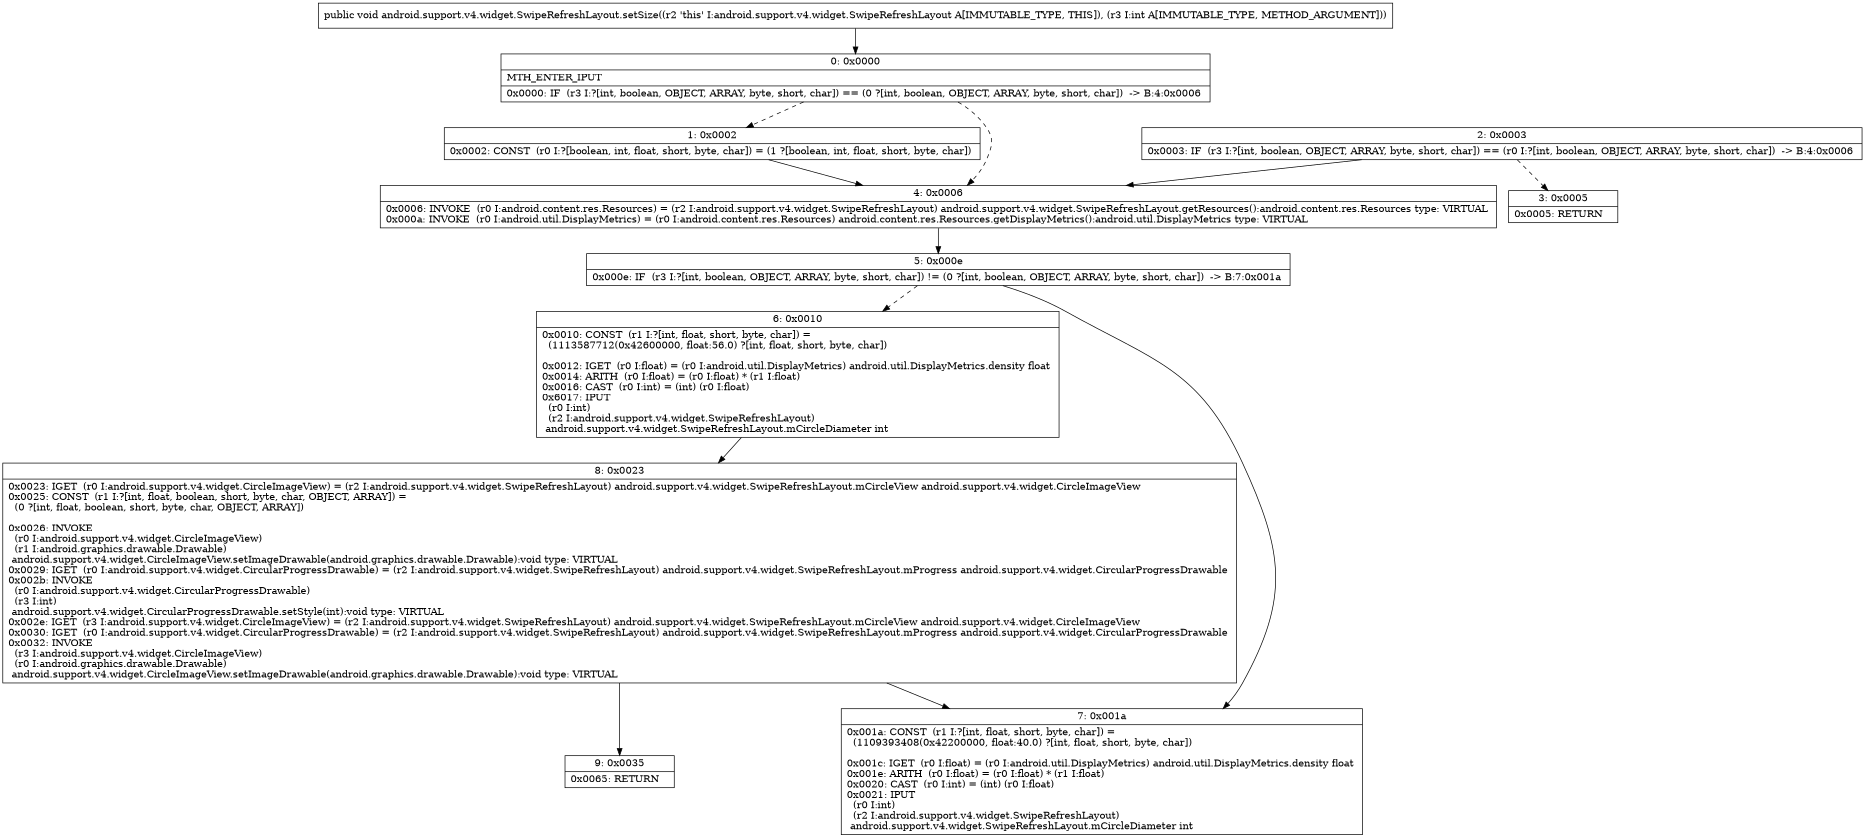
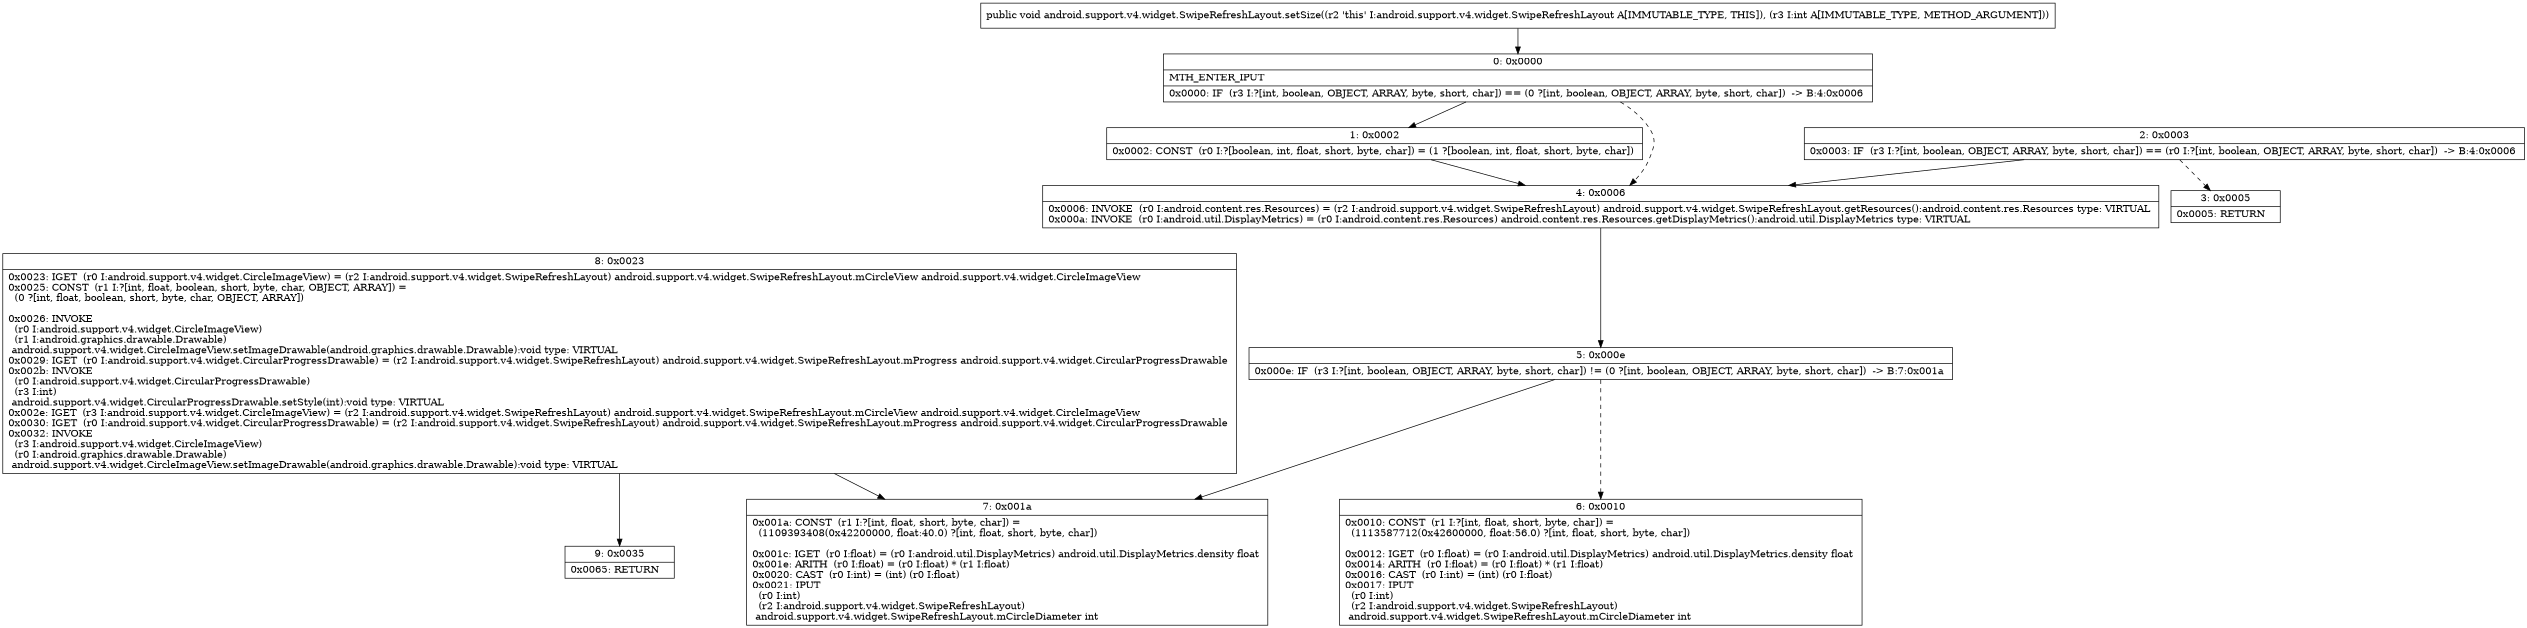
(778, 113) -> (1441, 113)
(579, 398) -> (1382, 586)
(732, 448) -> none
